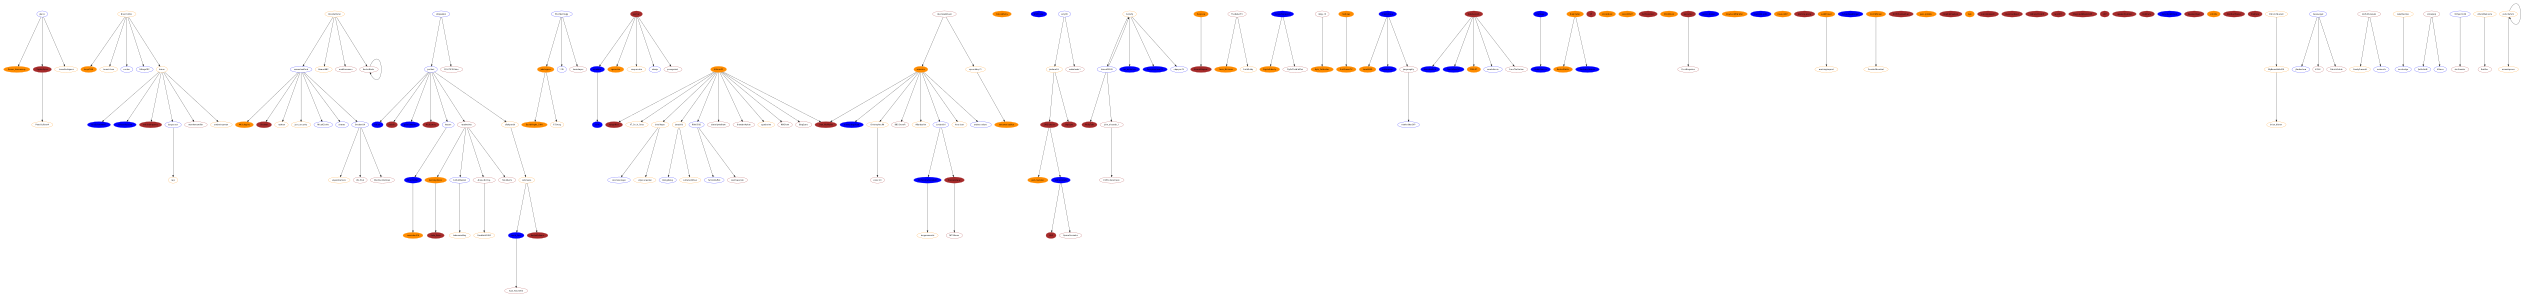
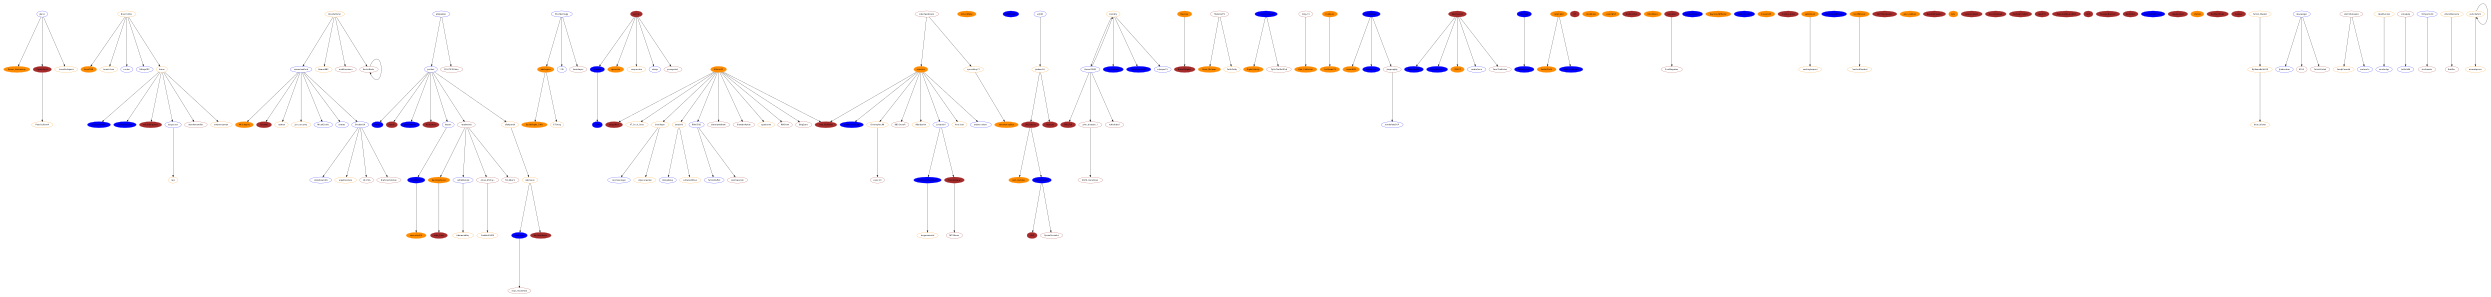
(1070, 41) -> (1102, 96)
(2440, 69) -> none
none -> (321, 180)
